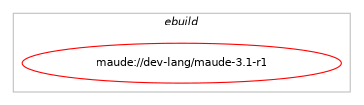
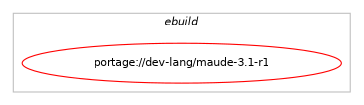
(182, 63) -> (182, 63)
